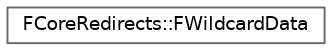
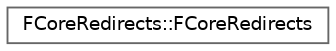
(166, 25) -> (168, 25)
